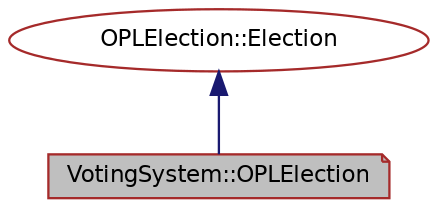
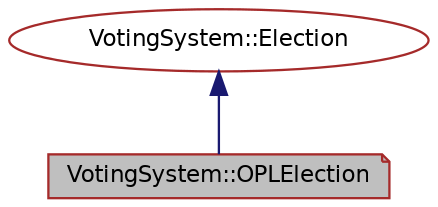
(219, 40) -> (219, 40)
